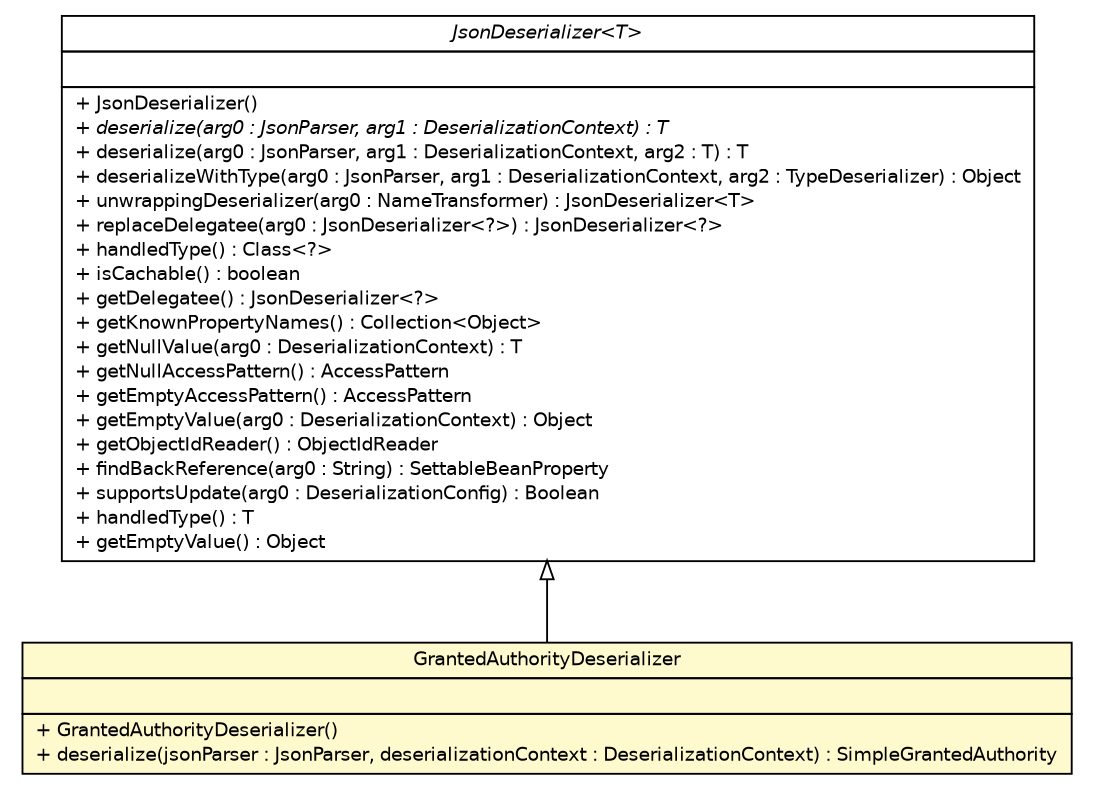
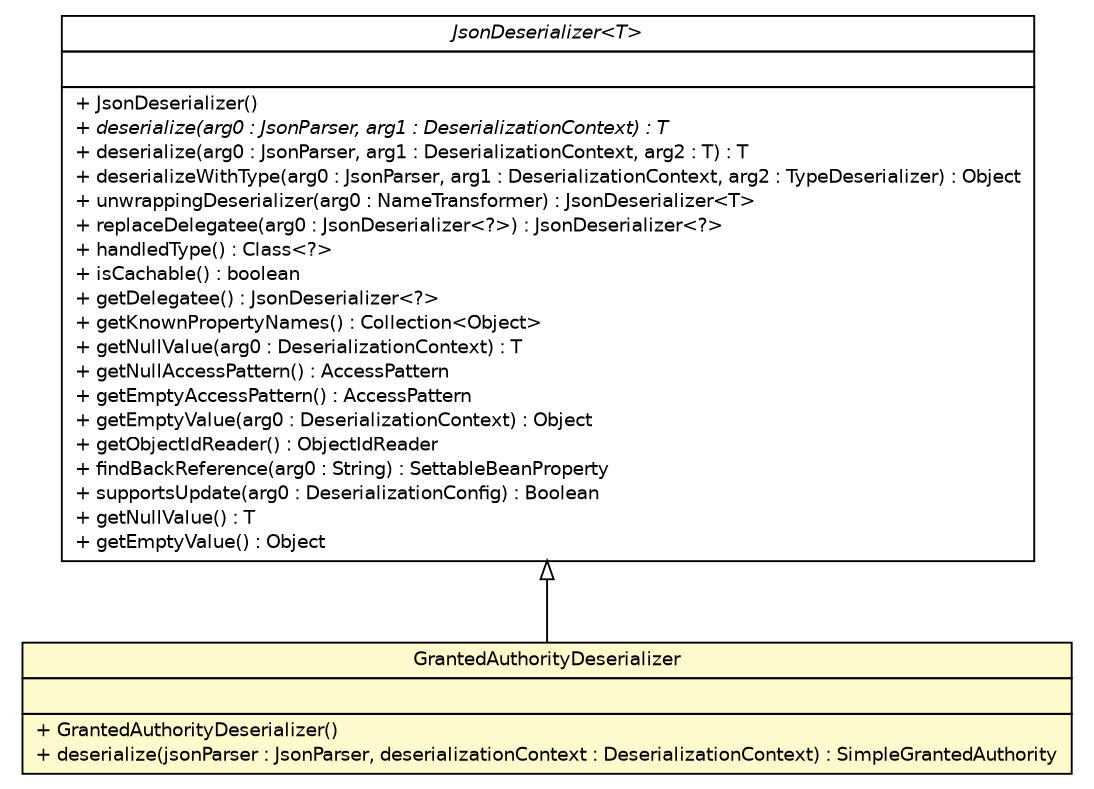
(165, 518) -> (166, 518)
